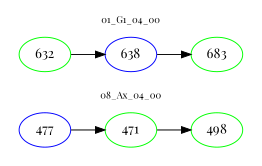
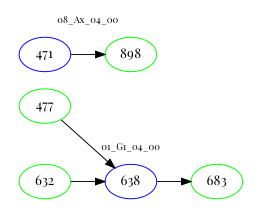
(45, 130) -> (45, 106)
(83, 130) -> (89, 145)
(131, 130) -> (45, 54)
(217, 130) -> (131, 54)
